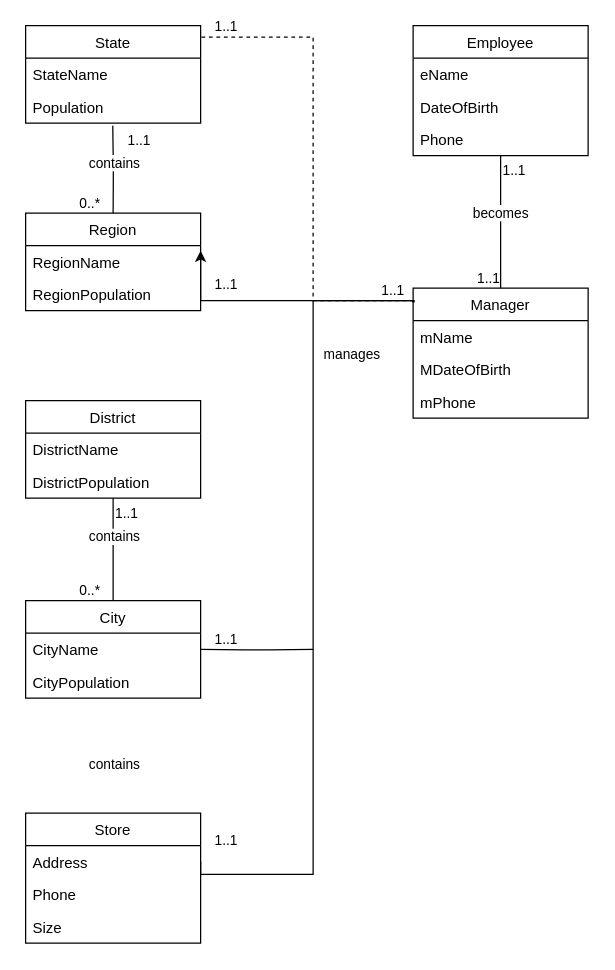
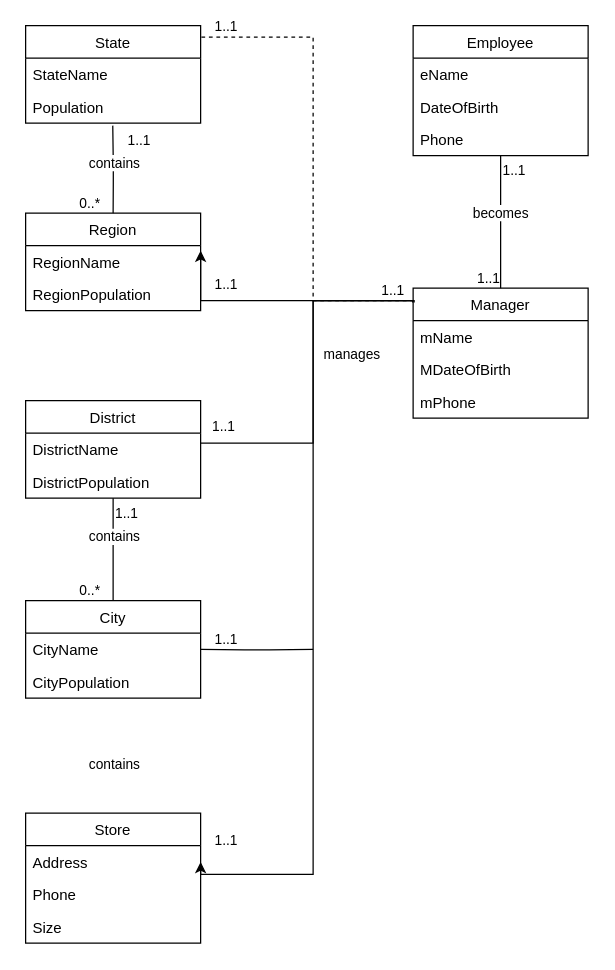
none -> (256, 443)
(201, 871) -> (202, 874)
